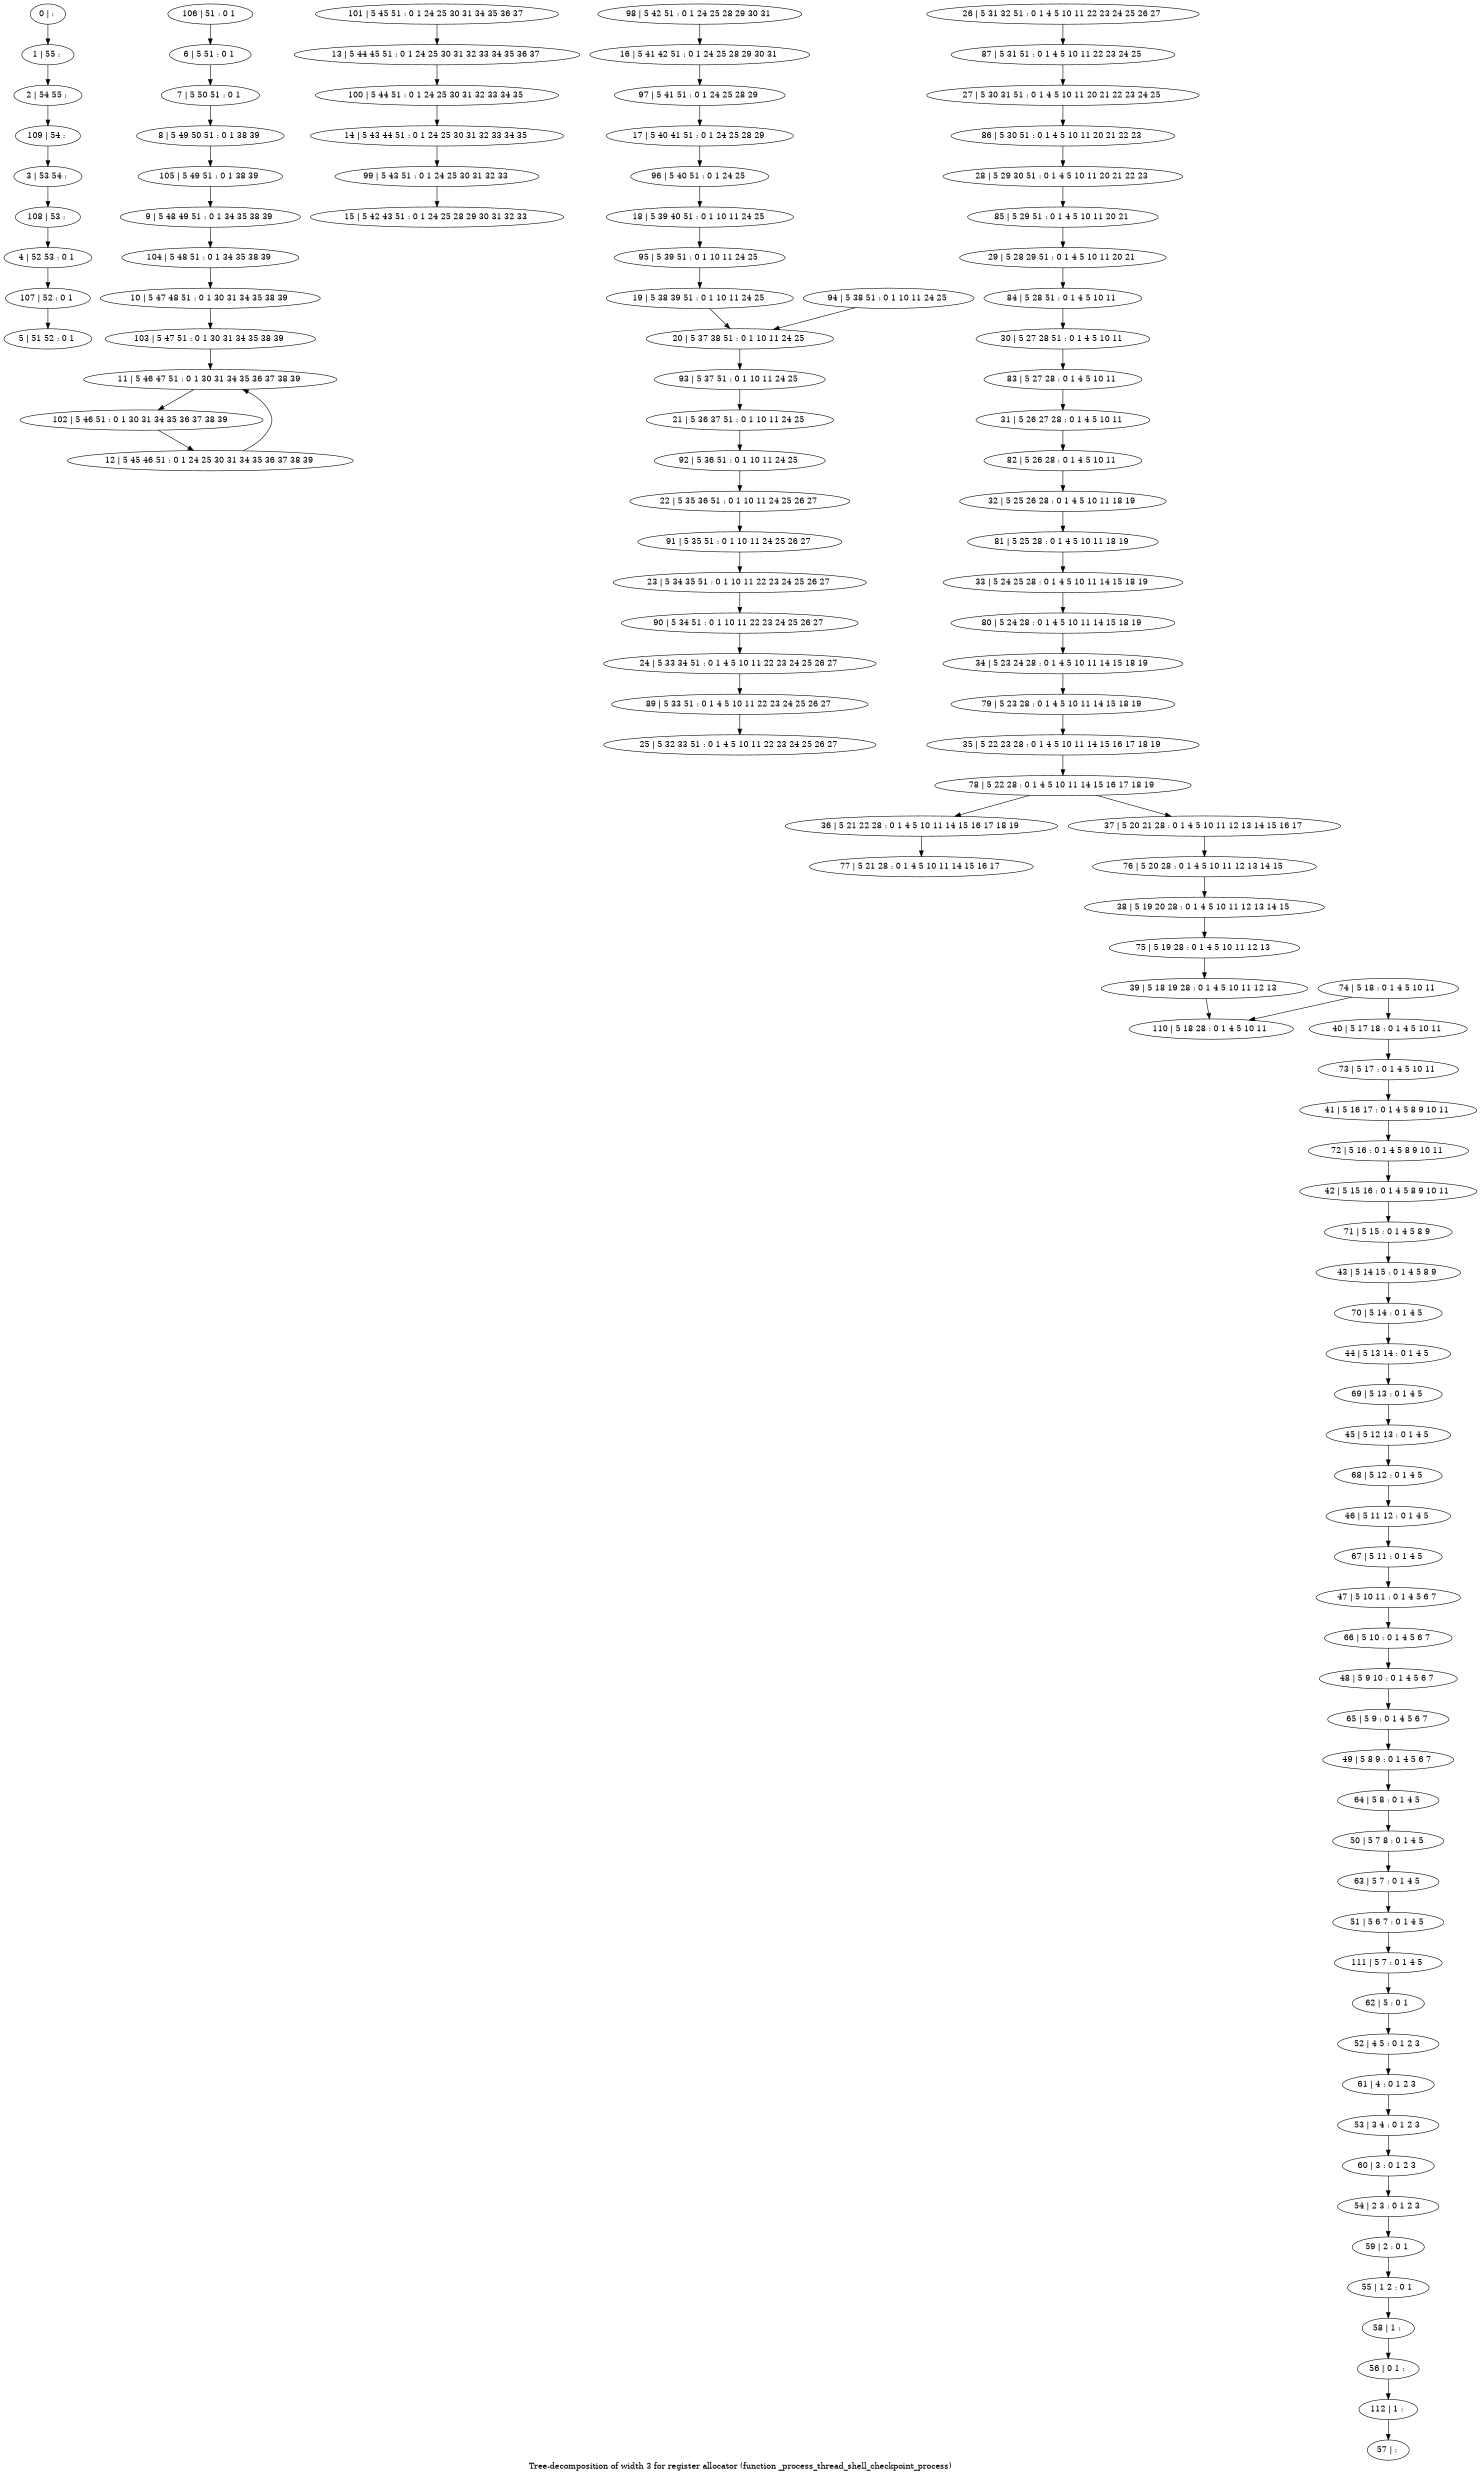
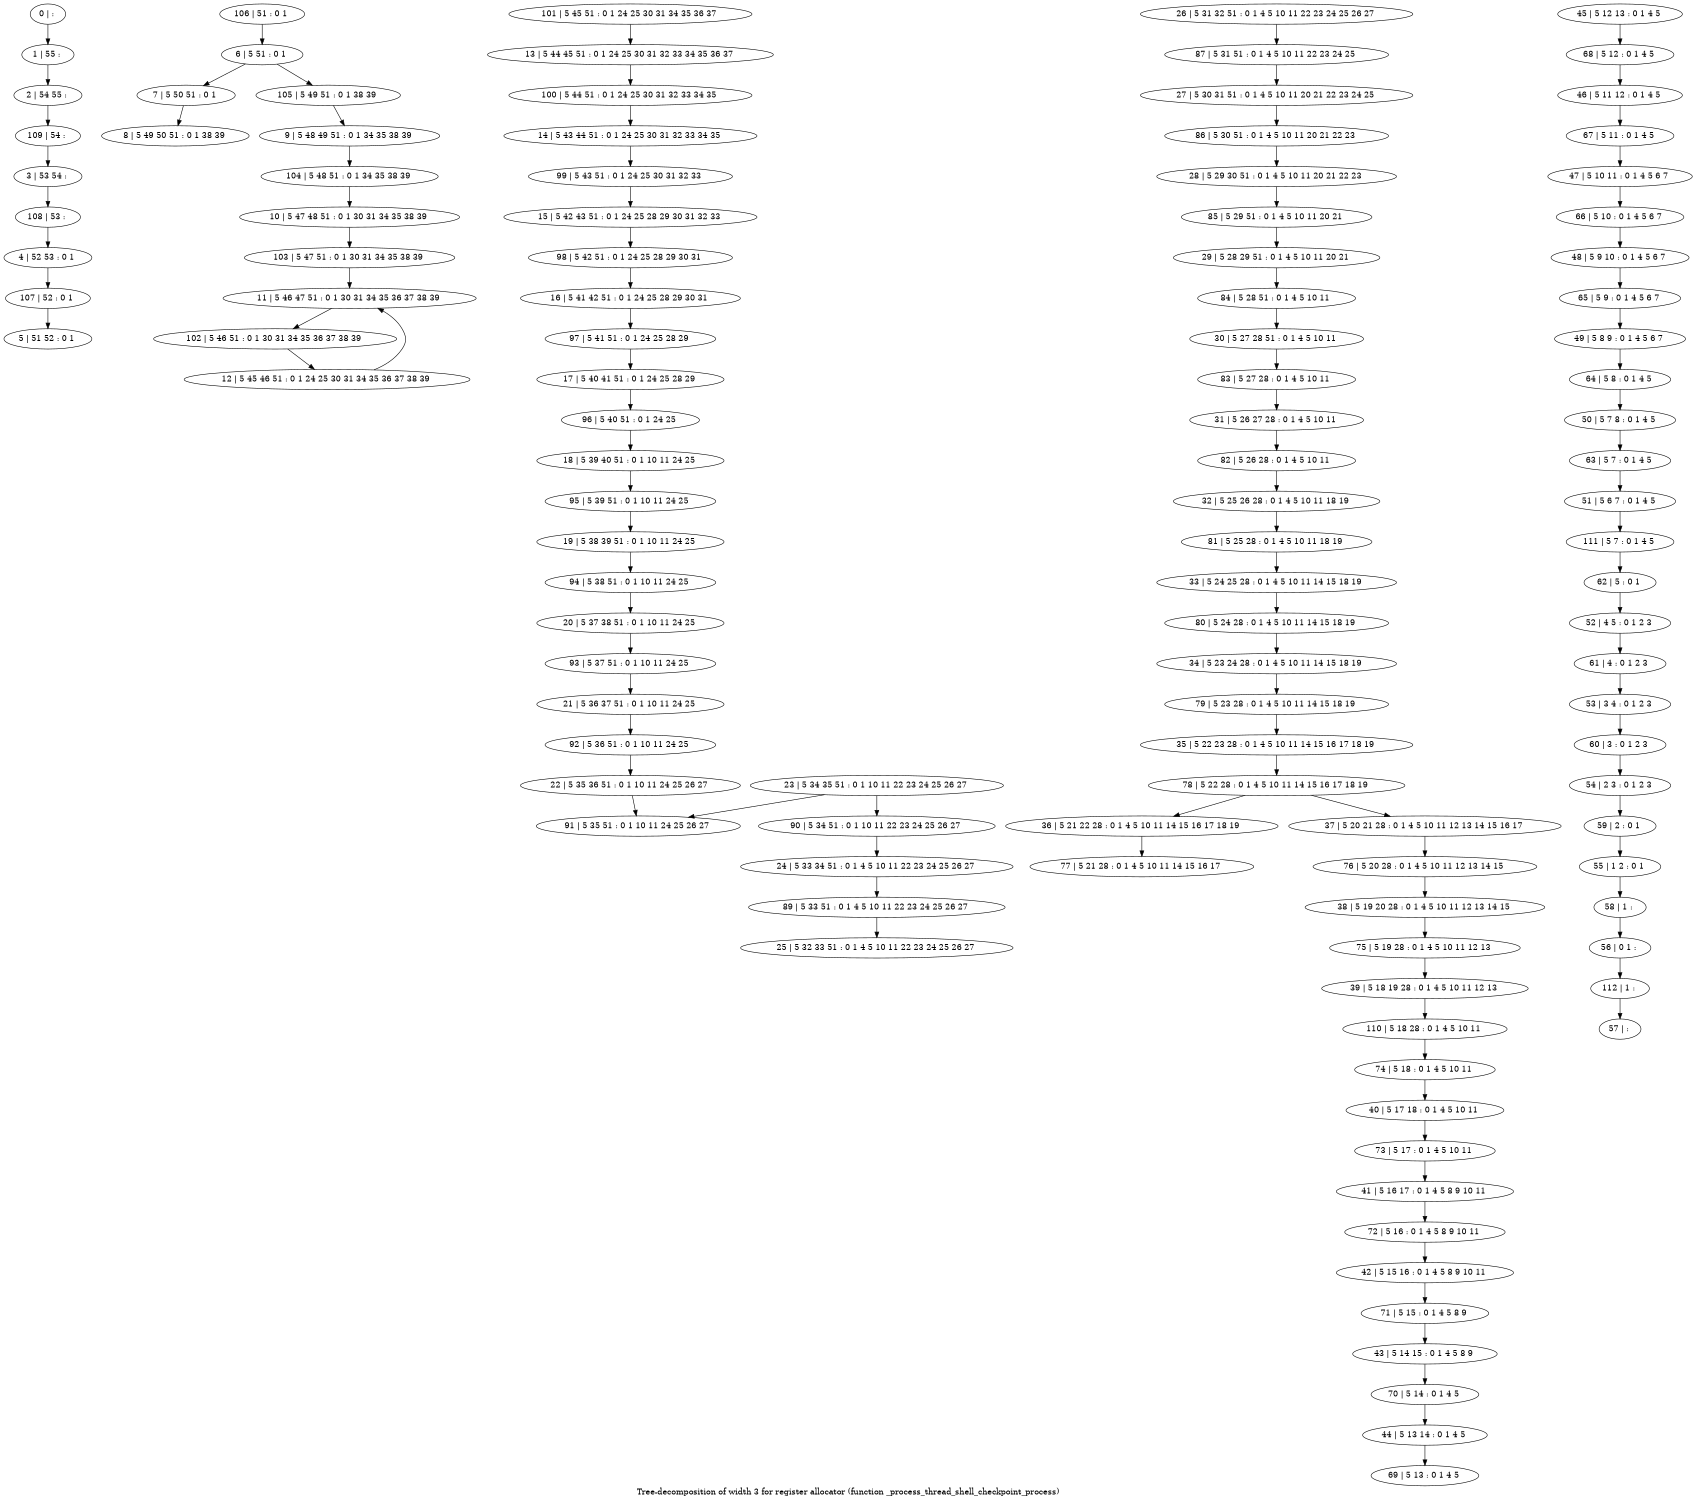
(210, 153) -> (292, 73)
none -> (630, 235)
(718, 316) -> (630, 559)
(740, 559) -> (759, 806)
(1303, 1008) -> (1425, 1047)
(1388, 1412) -> none
